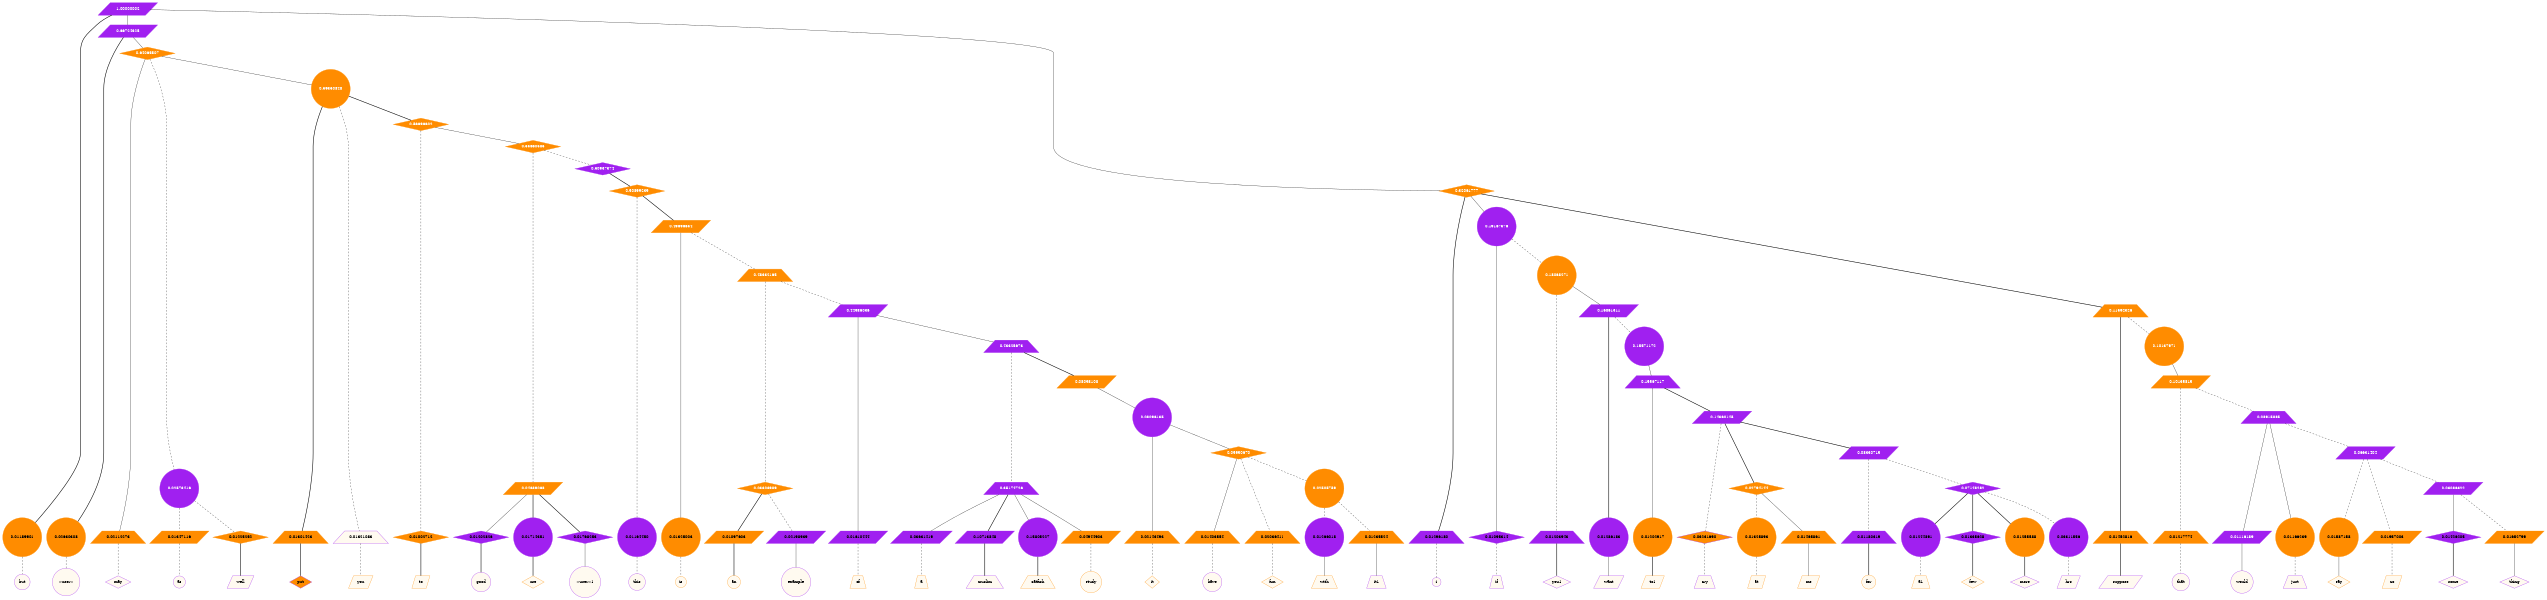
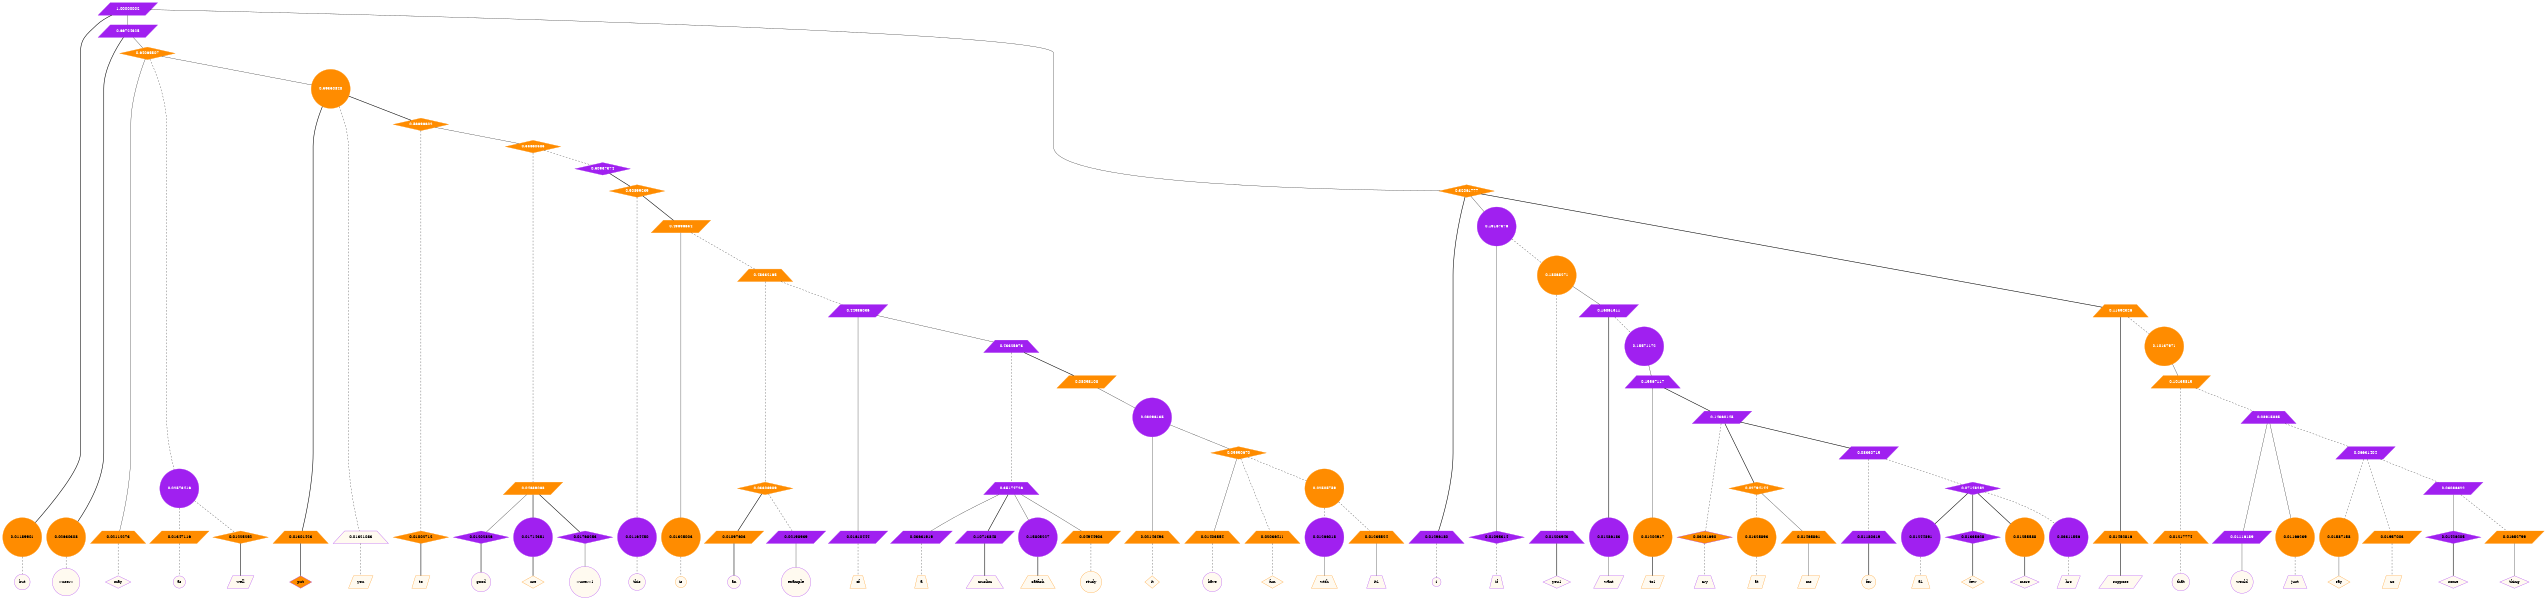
(921, 537) -> (921, 537)
(734, 582) -> (734, 582)
